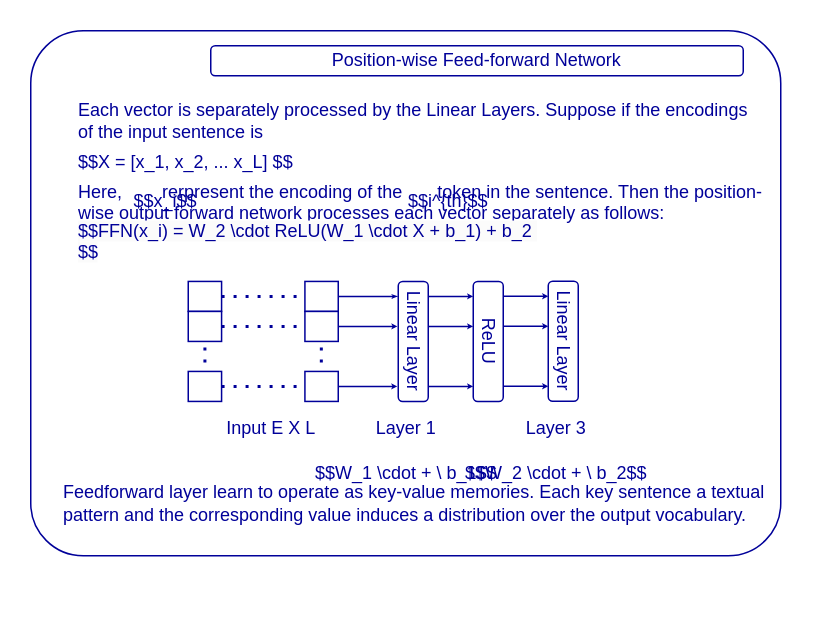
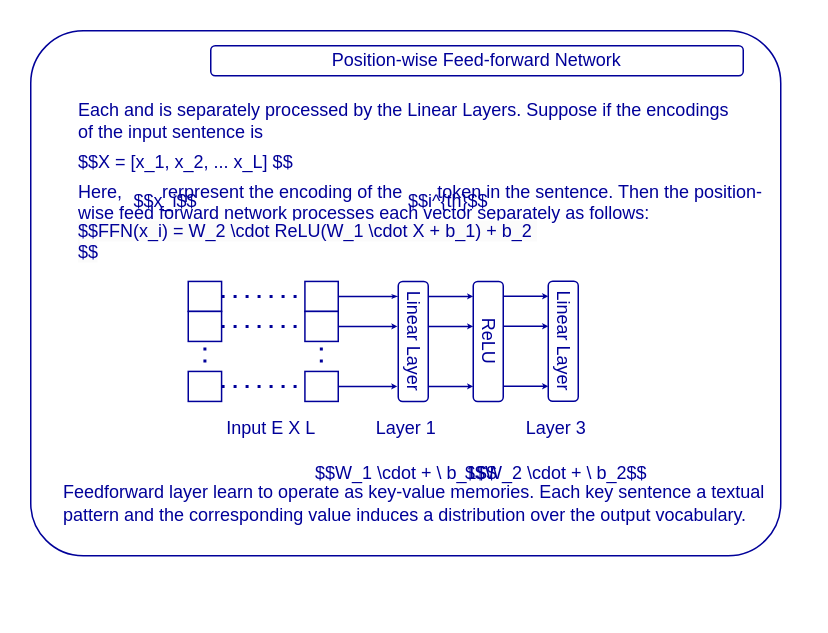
(450, 121) -> (435, 121)
(486, 214) -> (486, 214)
